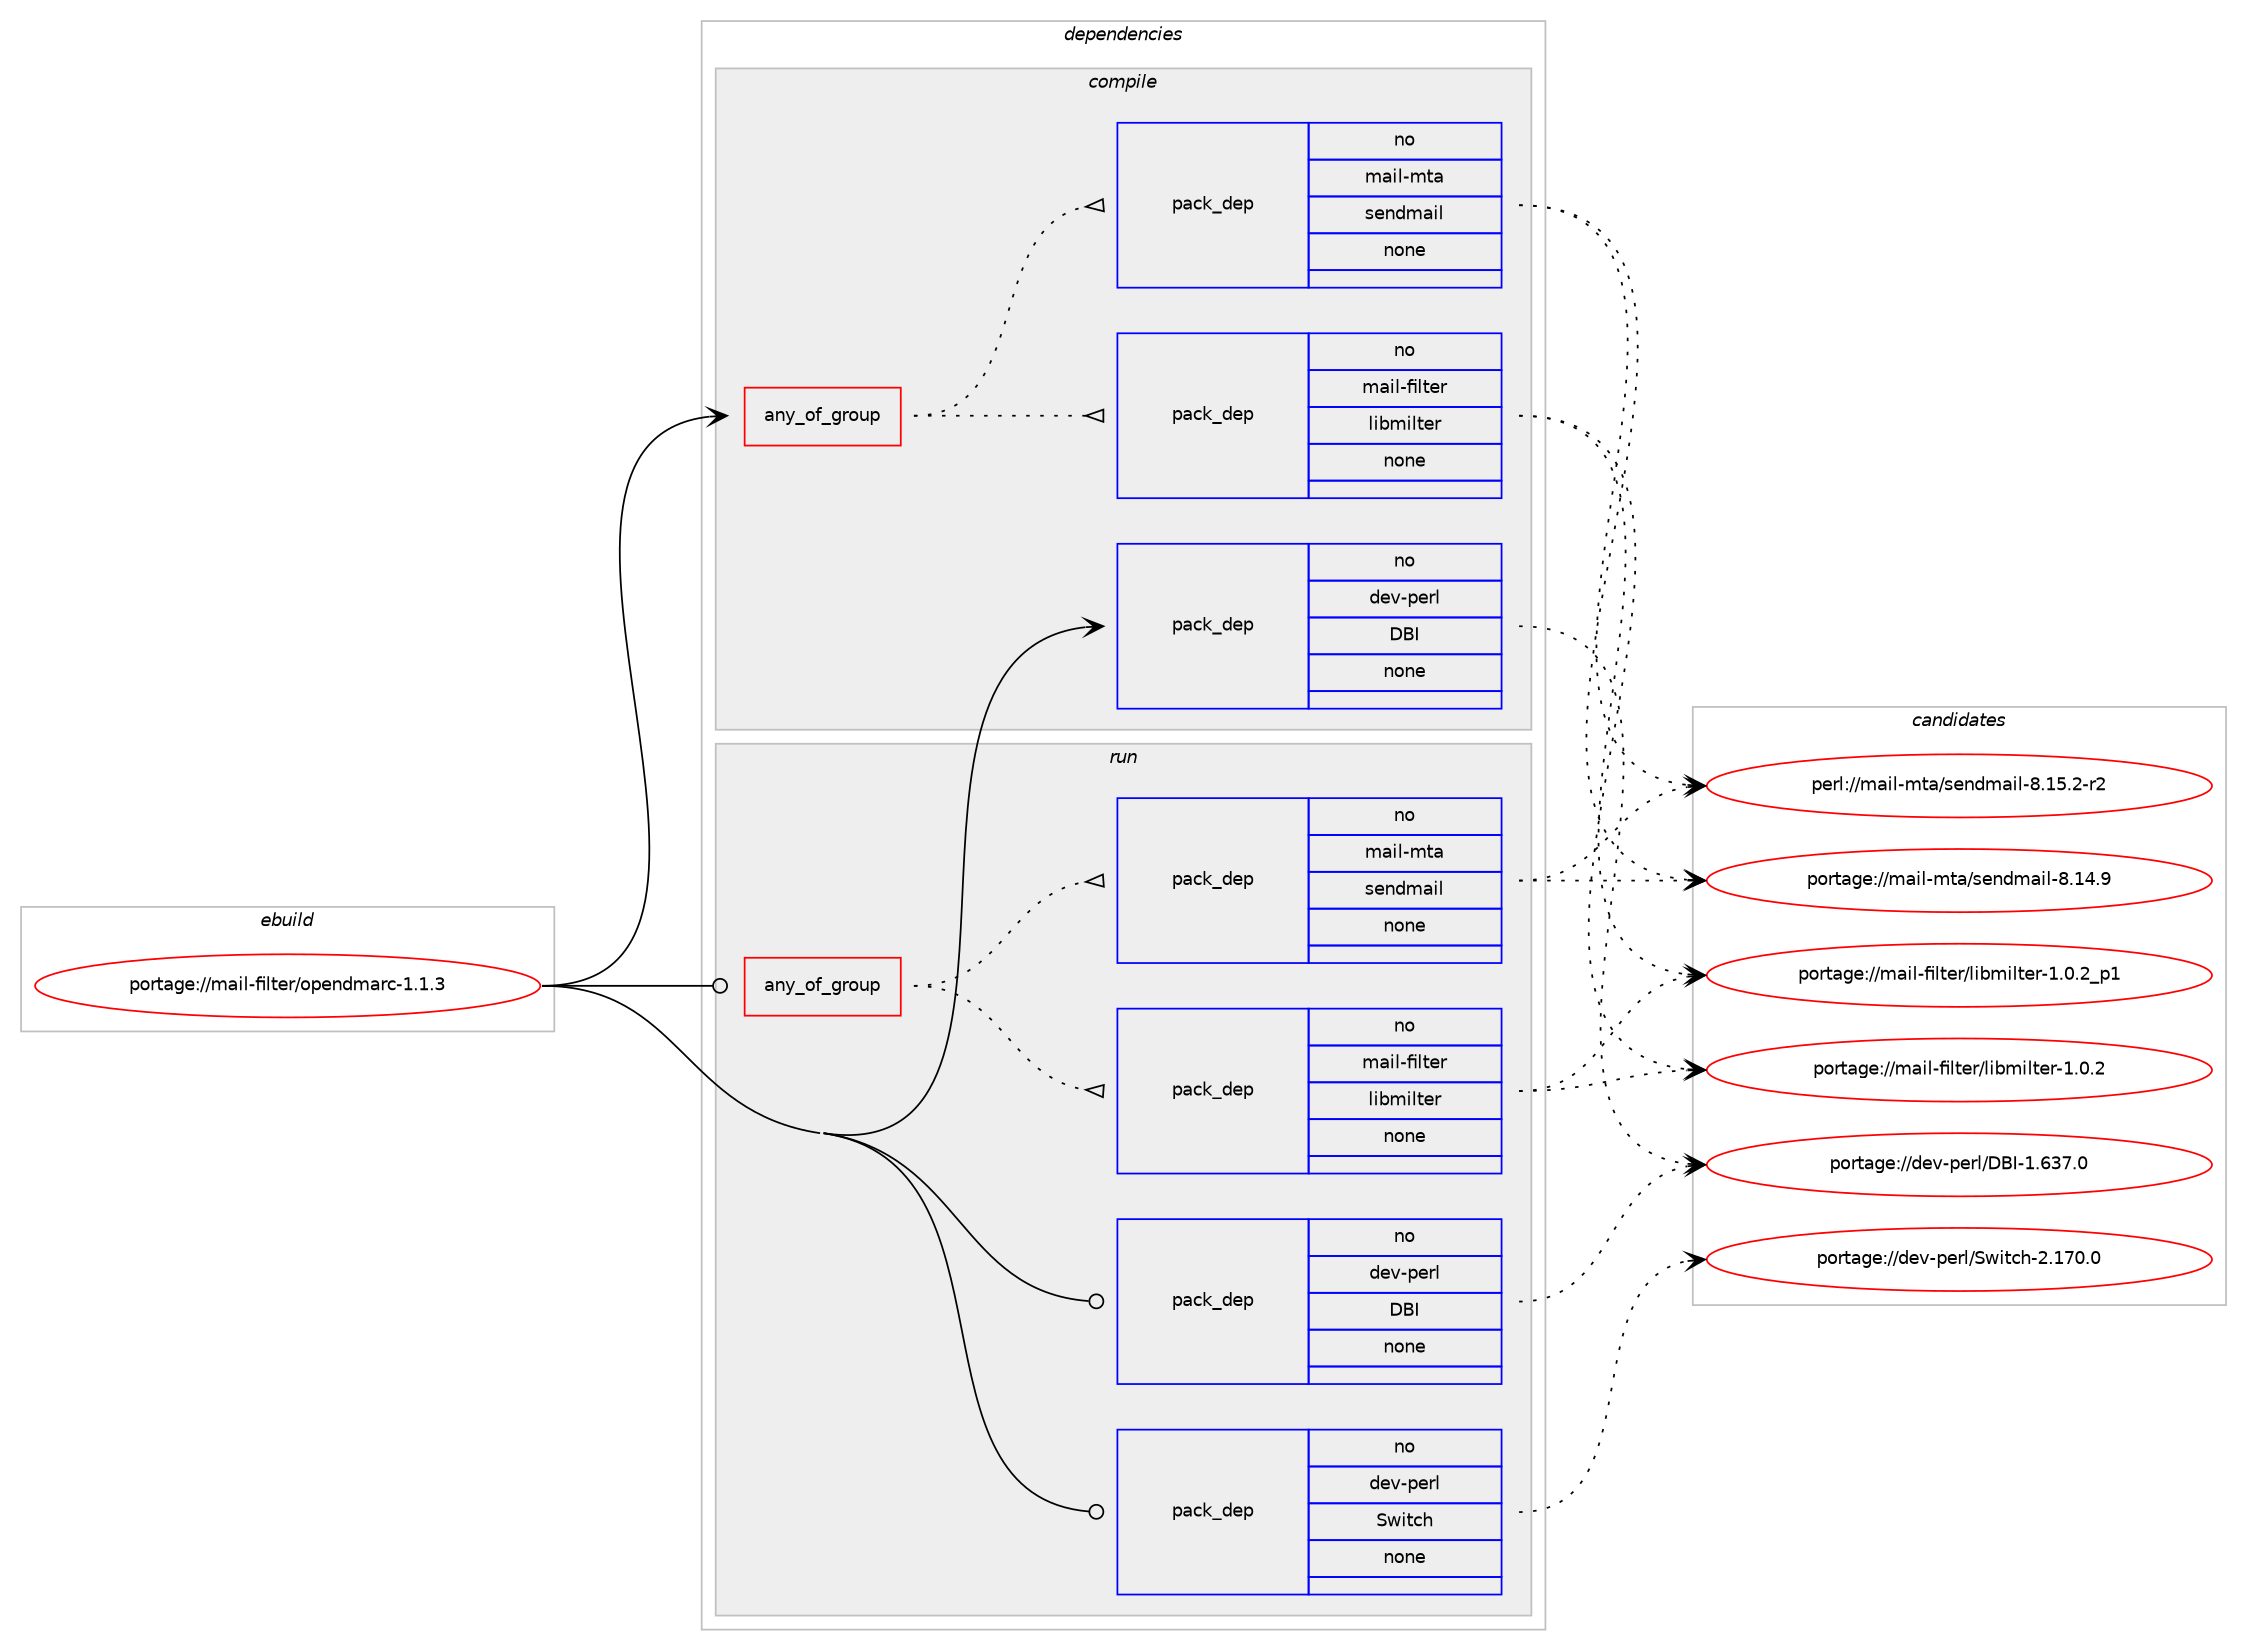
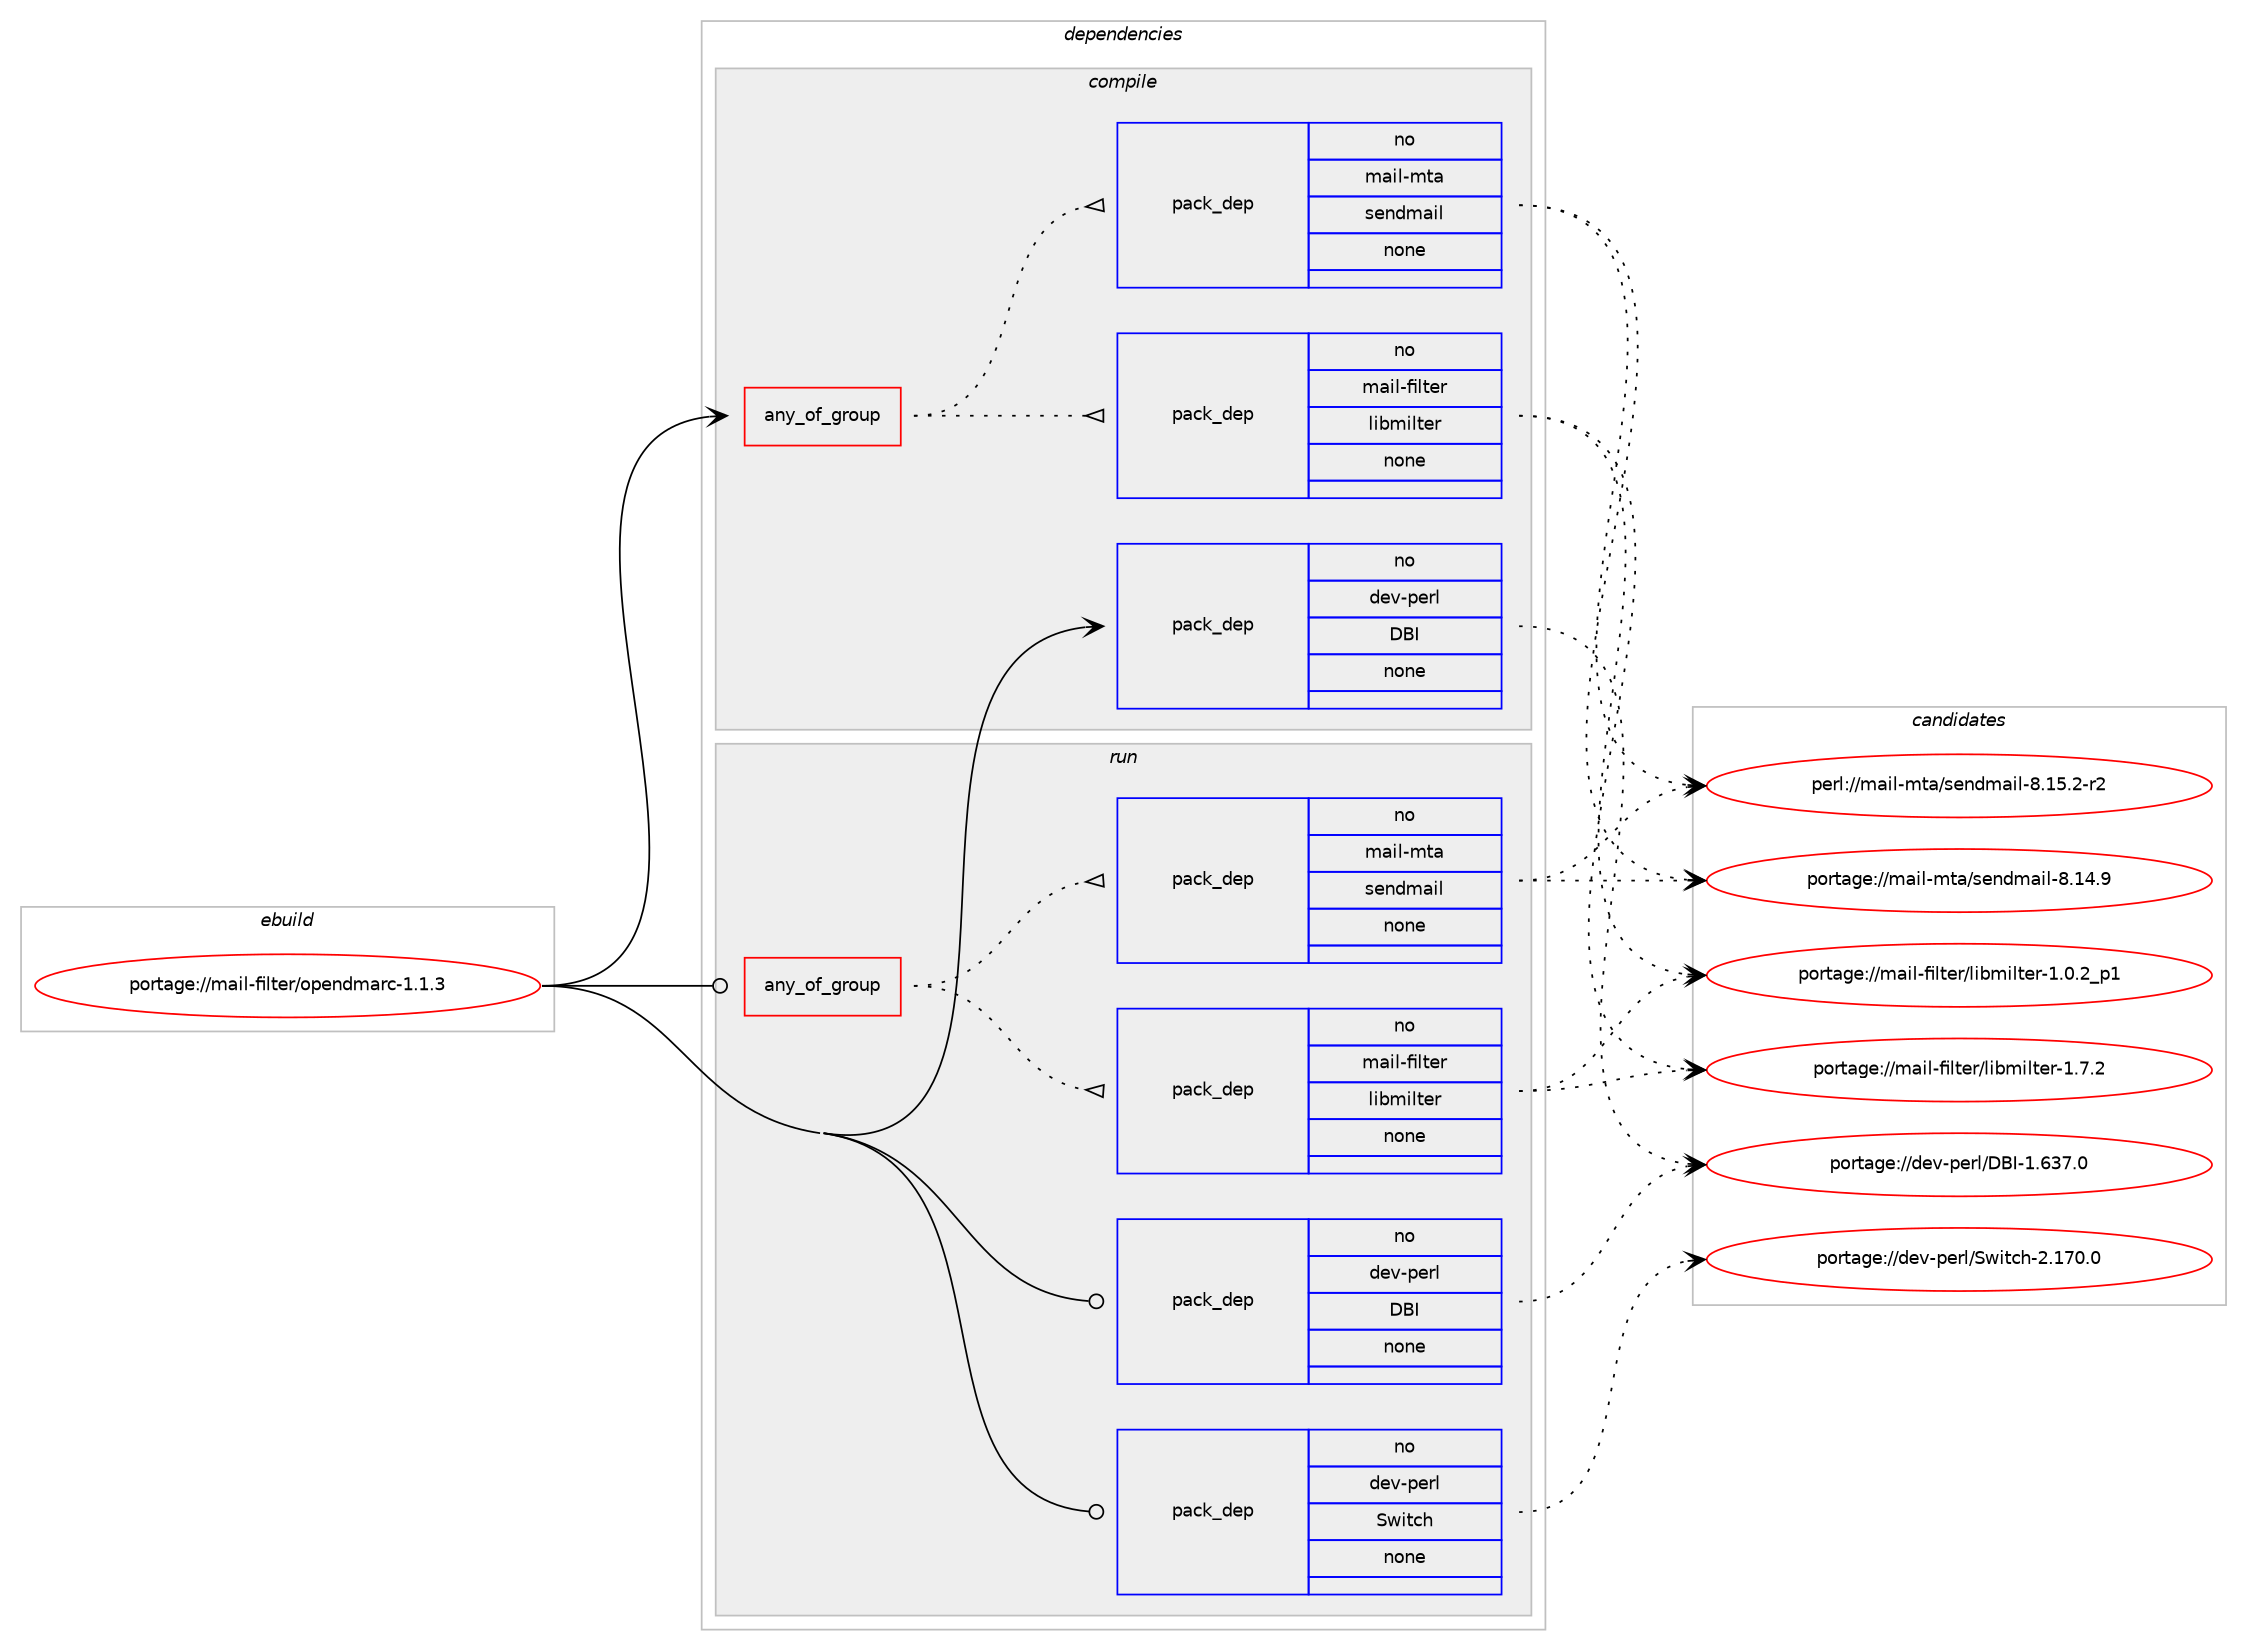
(1959, 1070) -> (1959, 1070)
